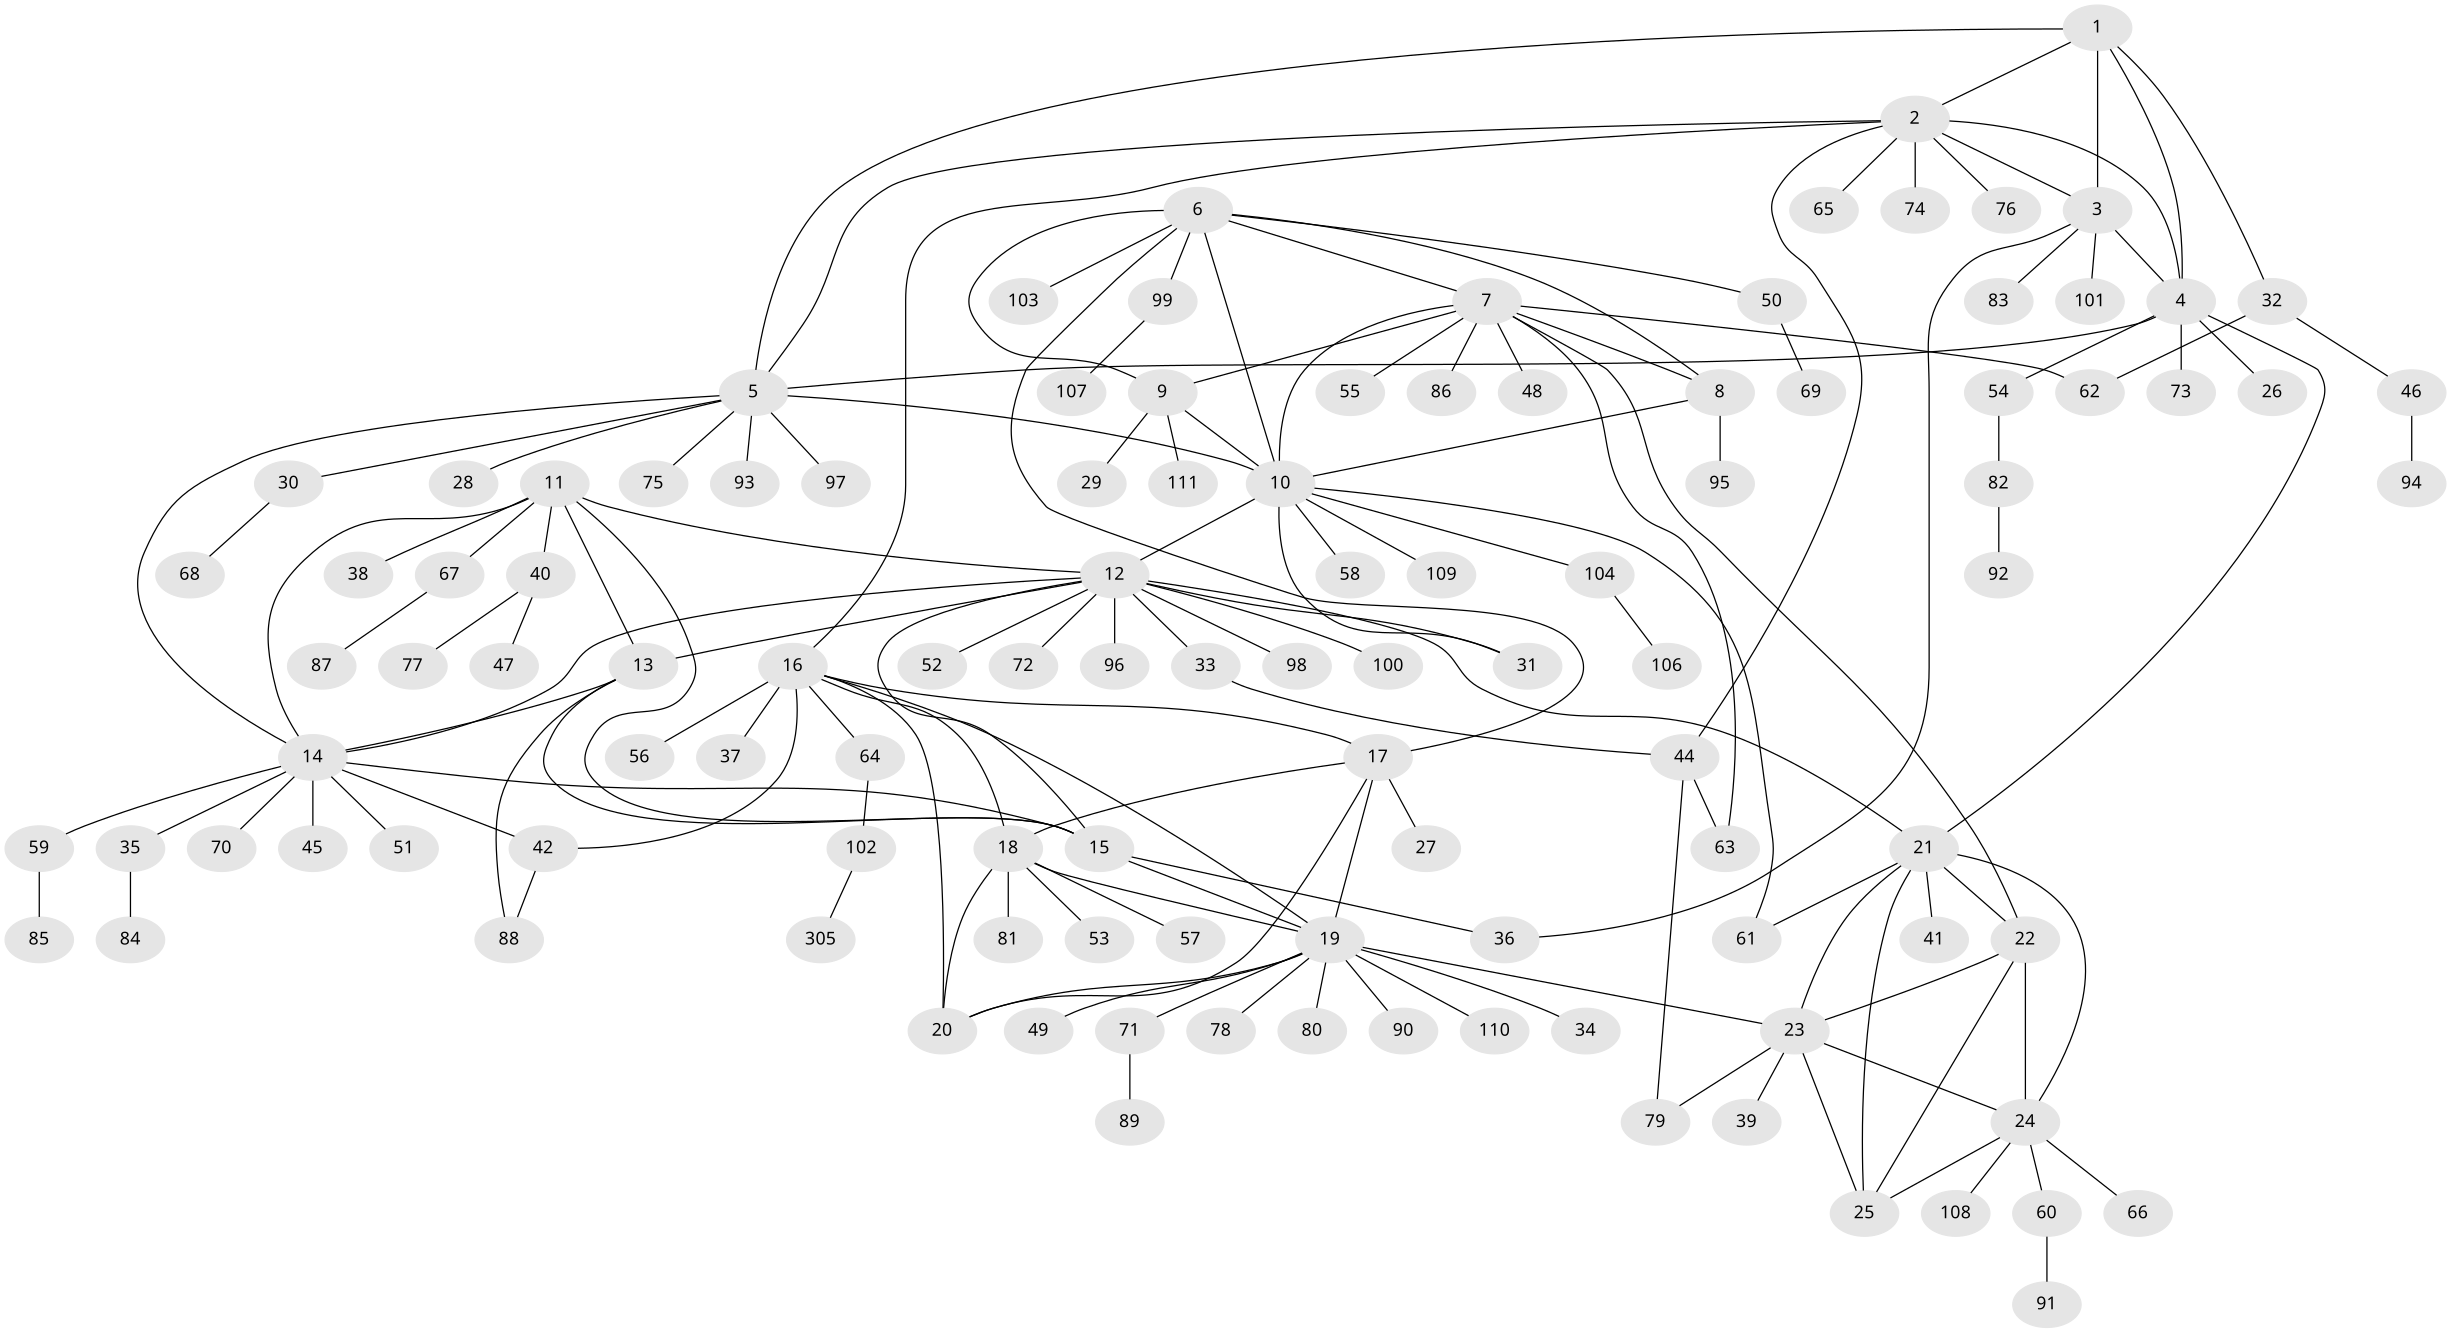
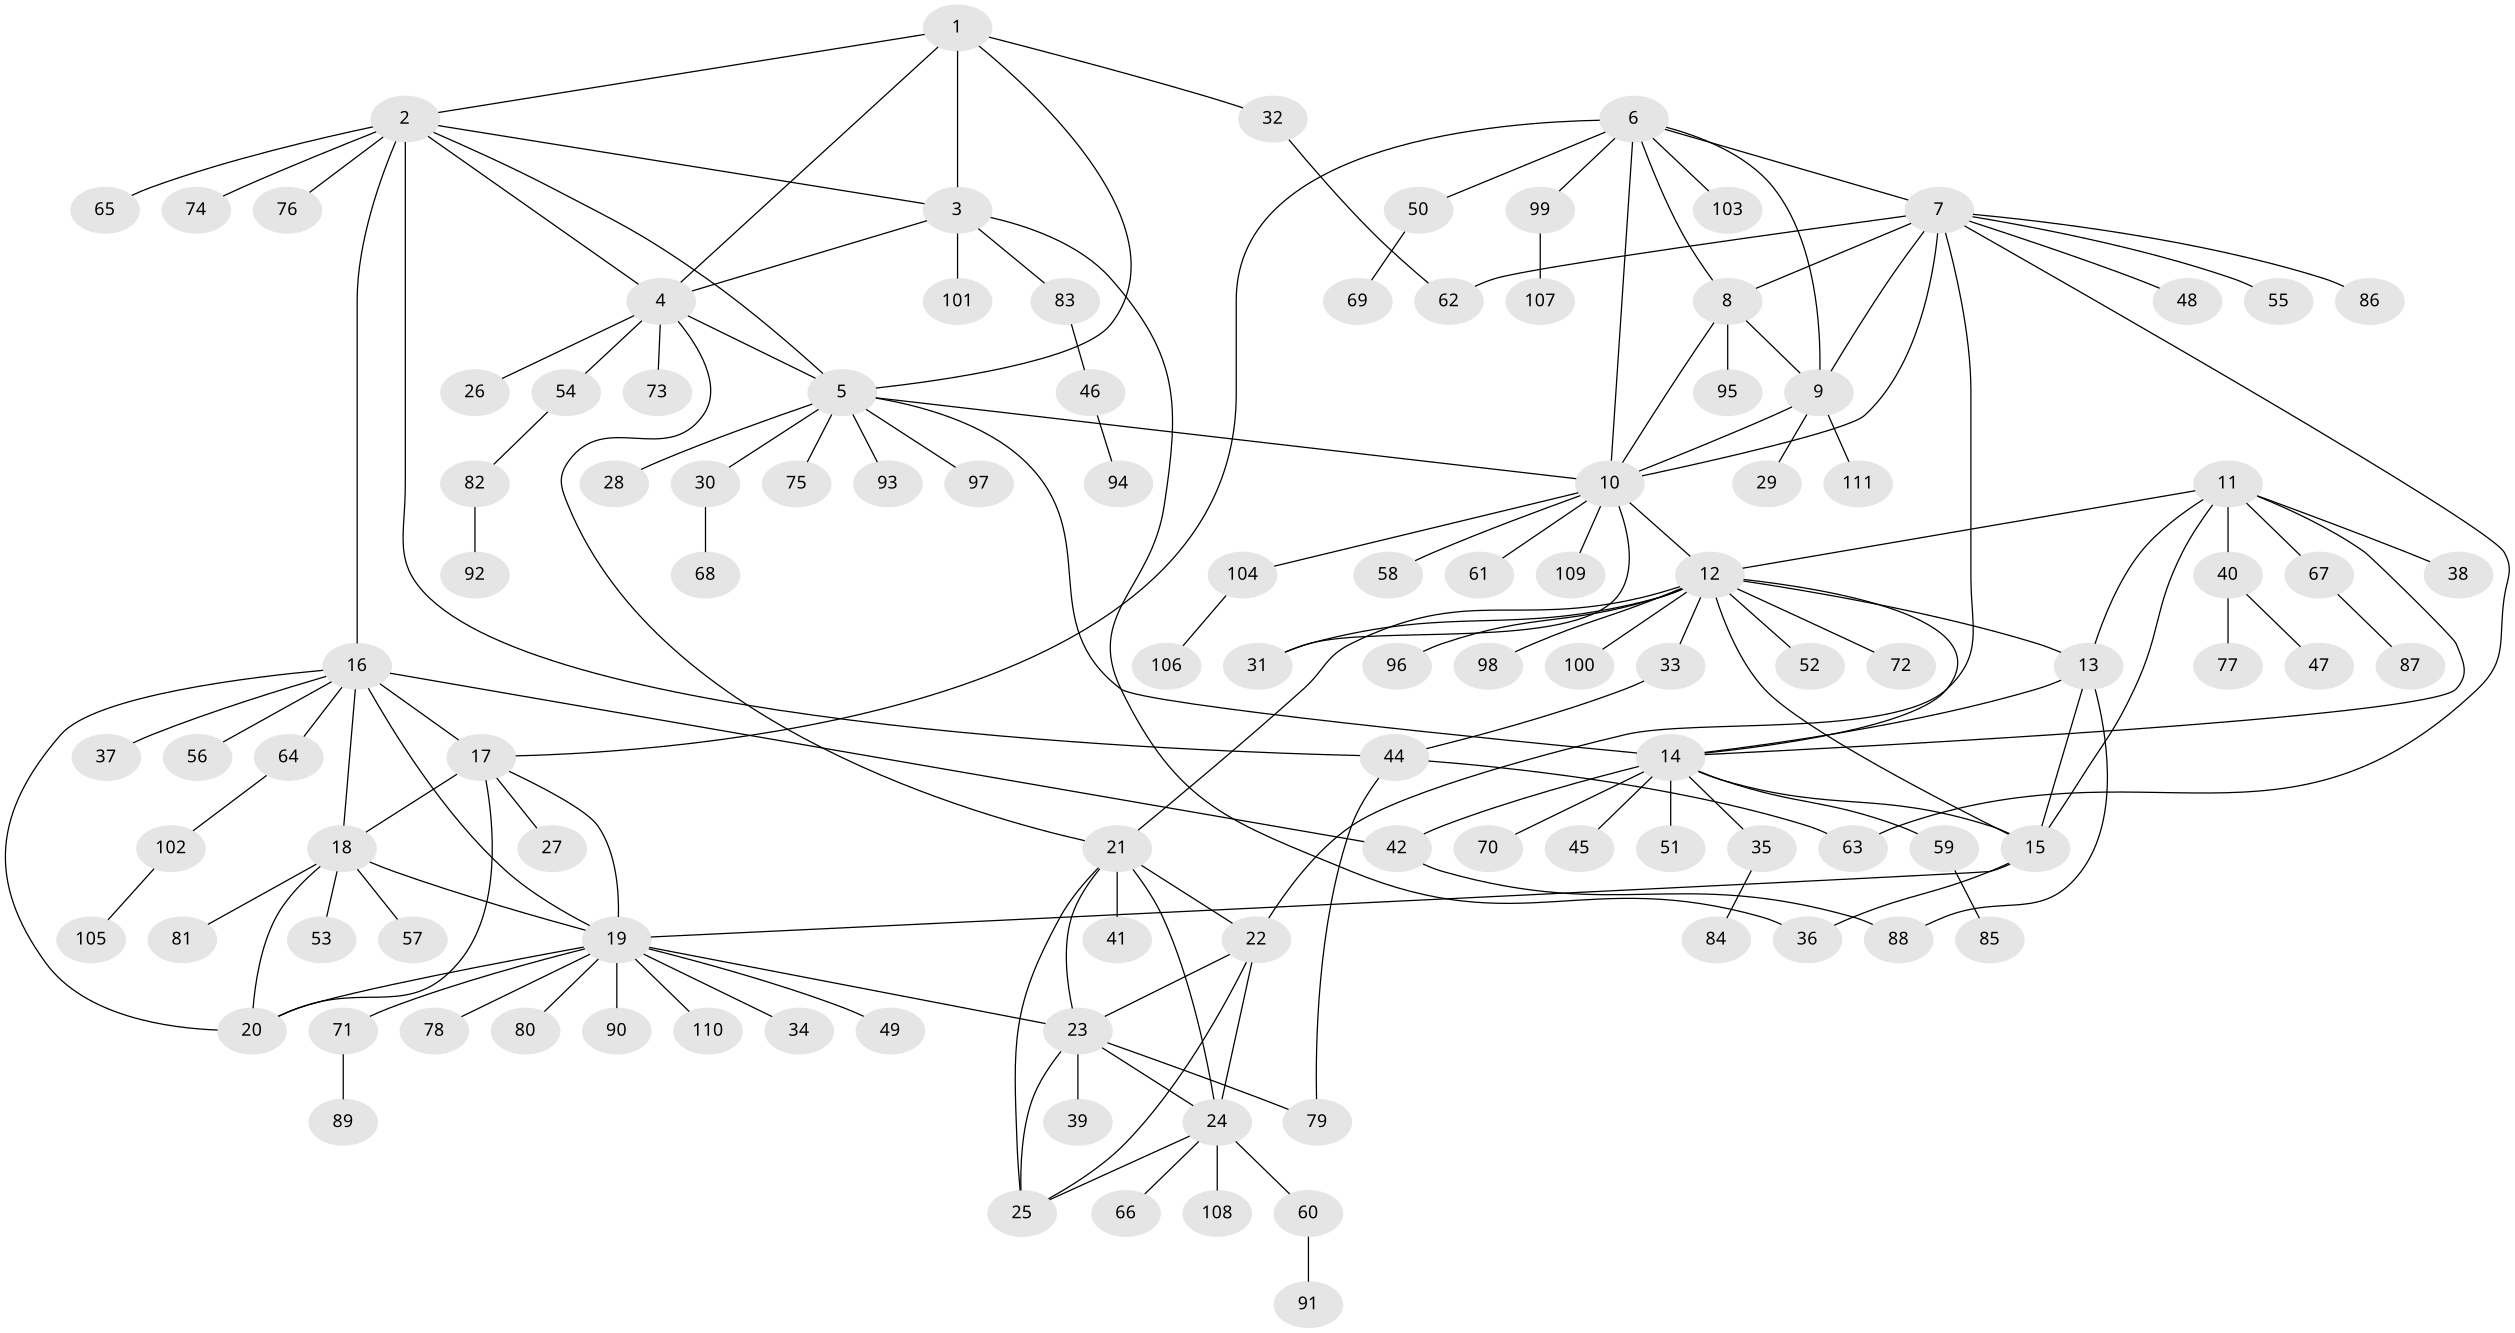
none -> (1773, 347)
(2342, 347) -> (1080, 354)
(1835, 894) -> none
(821, 940) -> (91, 940)
